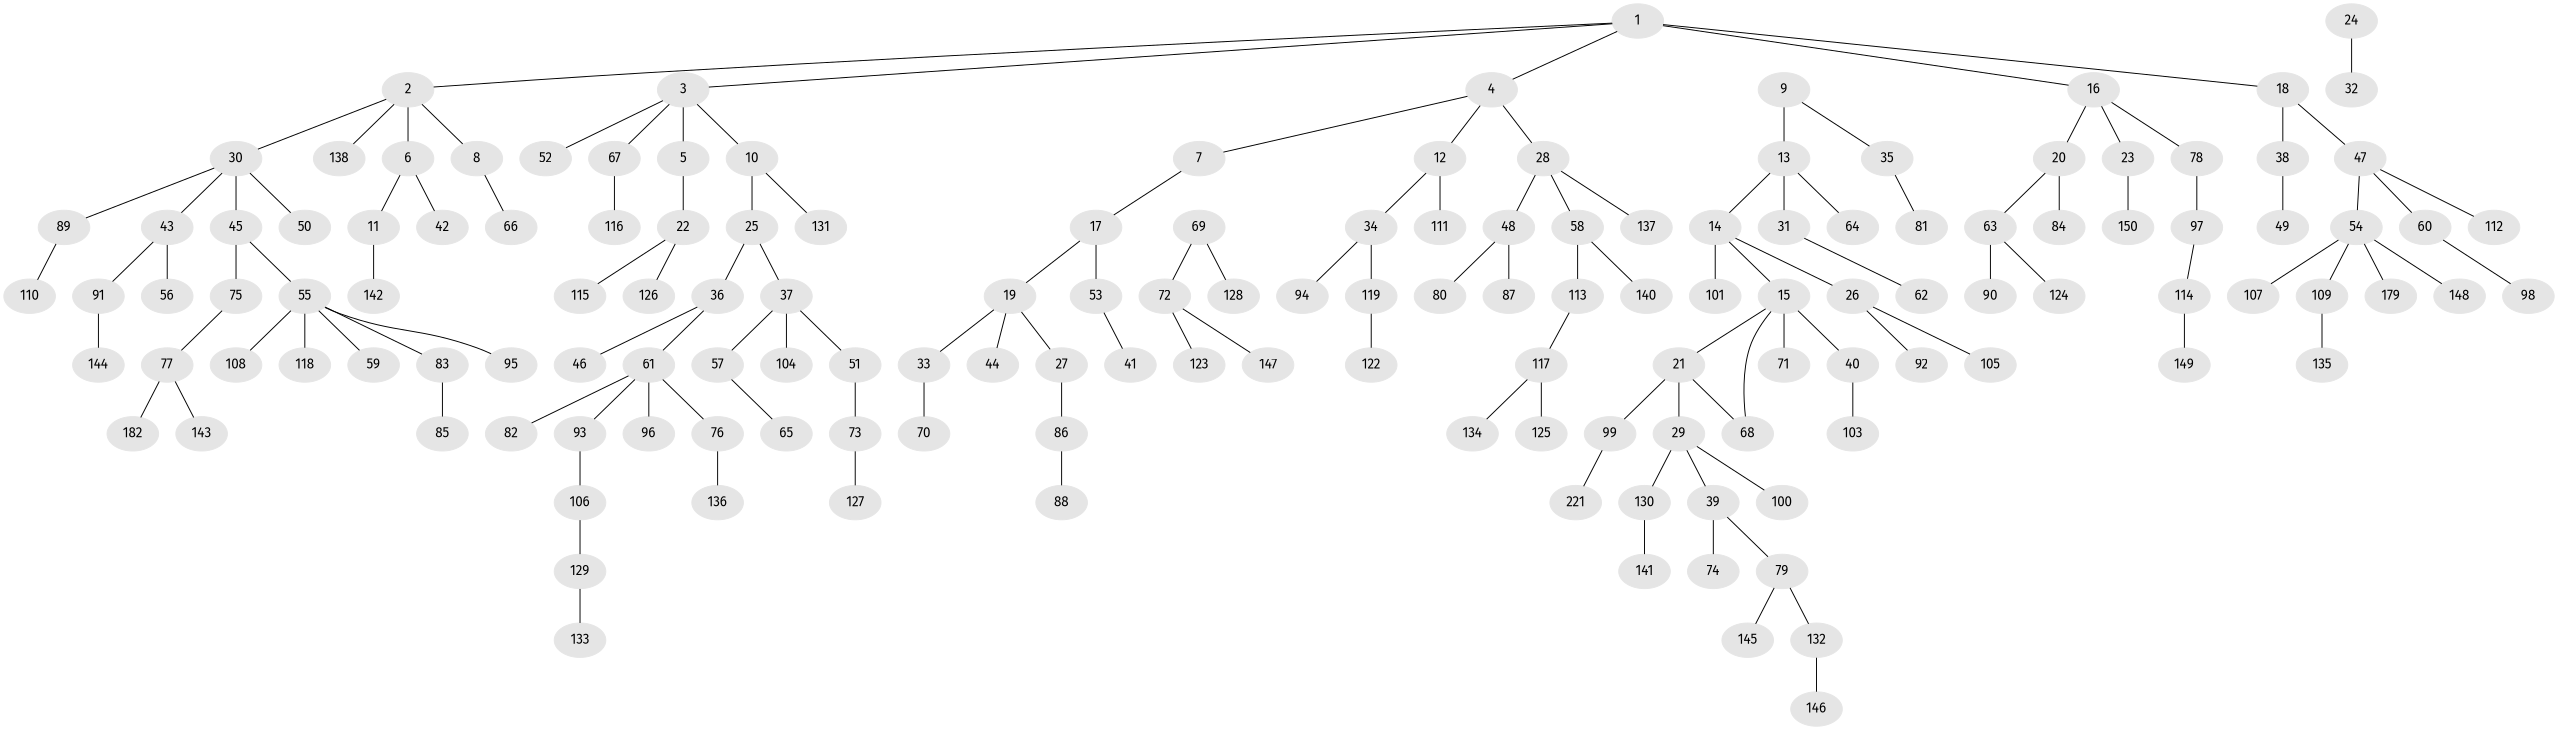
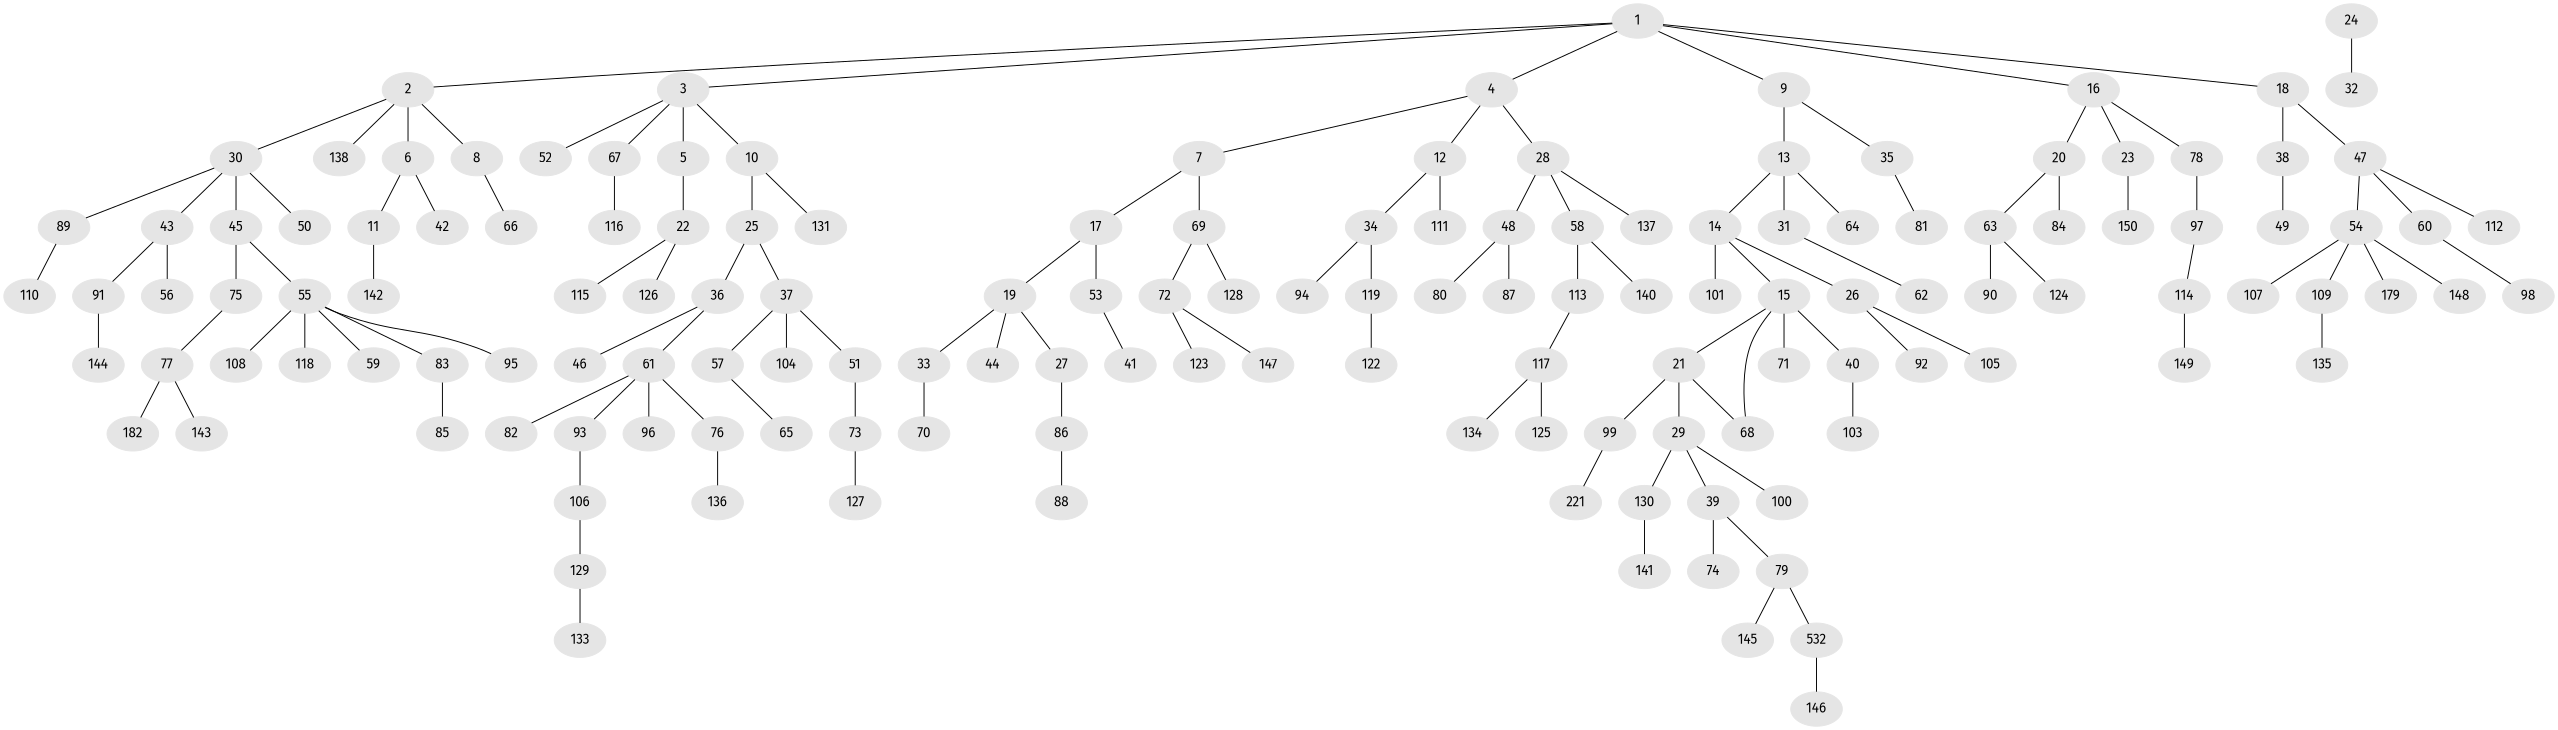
none -> (1711, 55)
none -> (1199, 193)
(1817, 640) -> (1817, 640)
